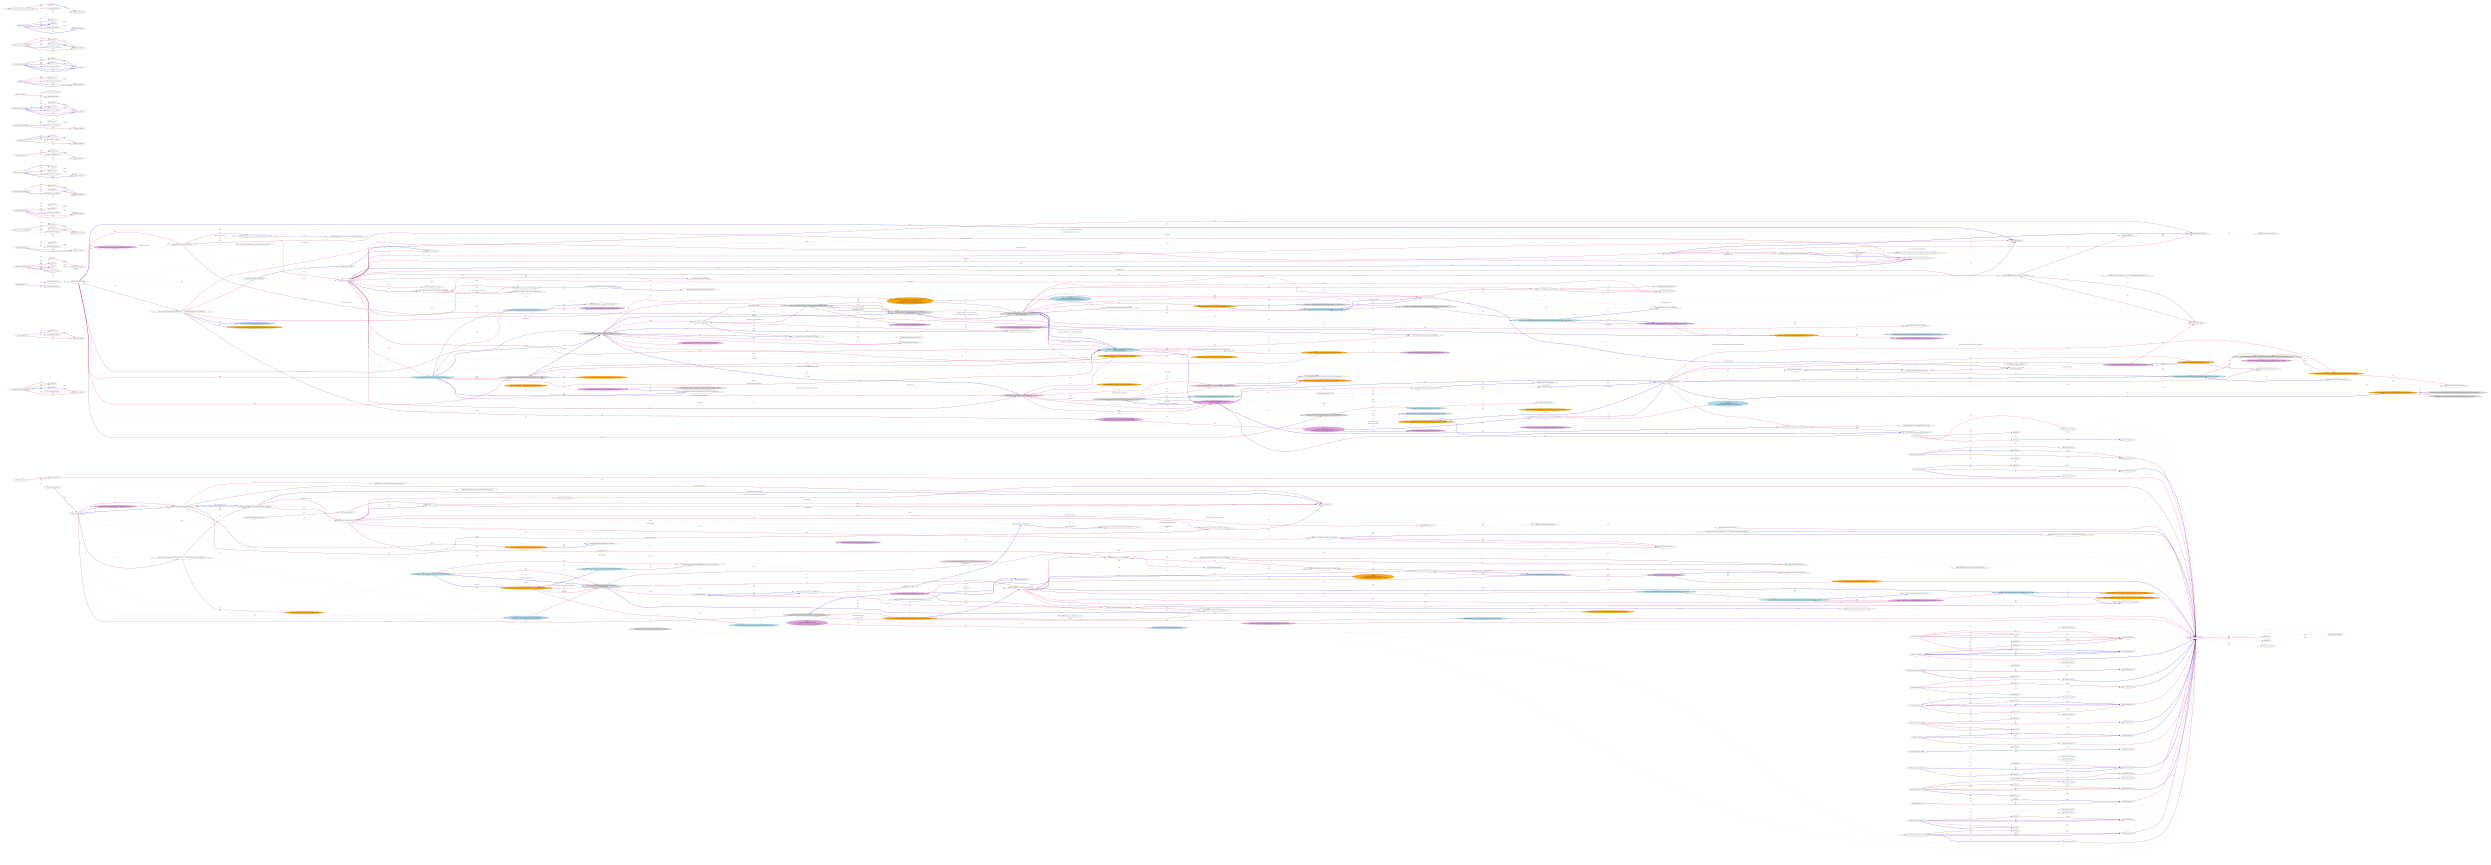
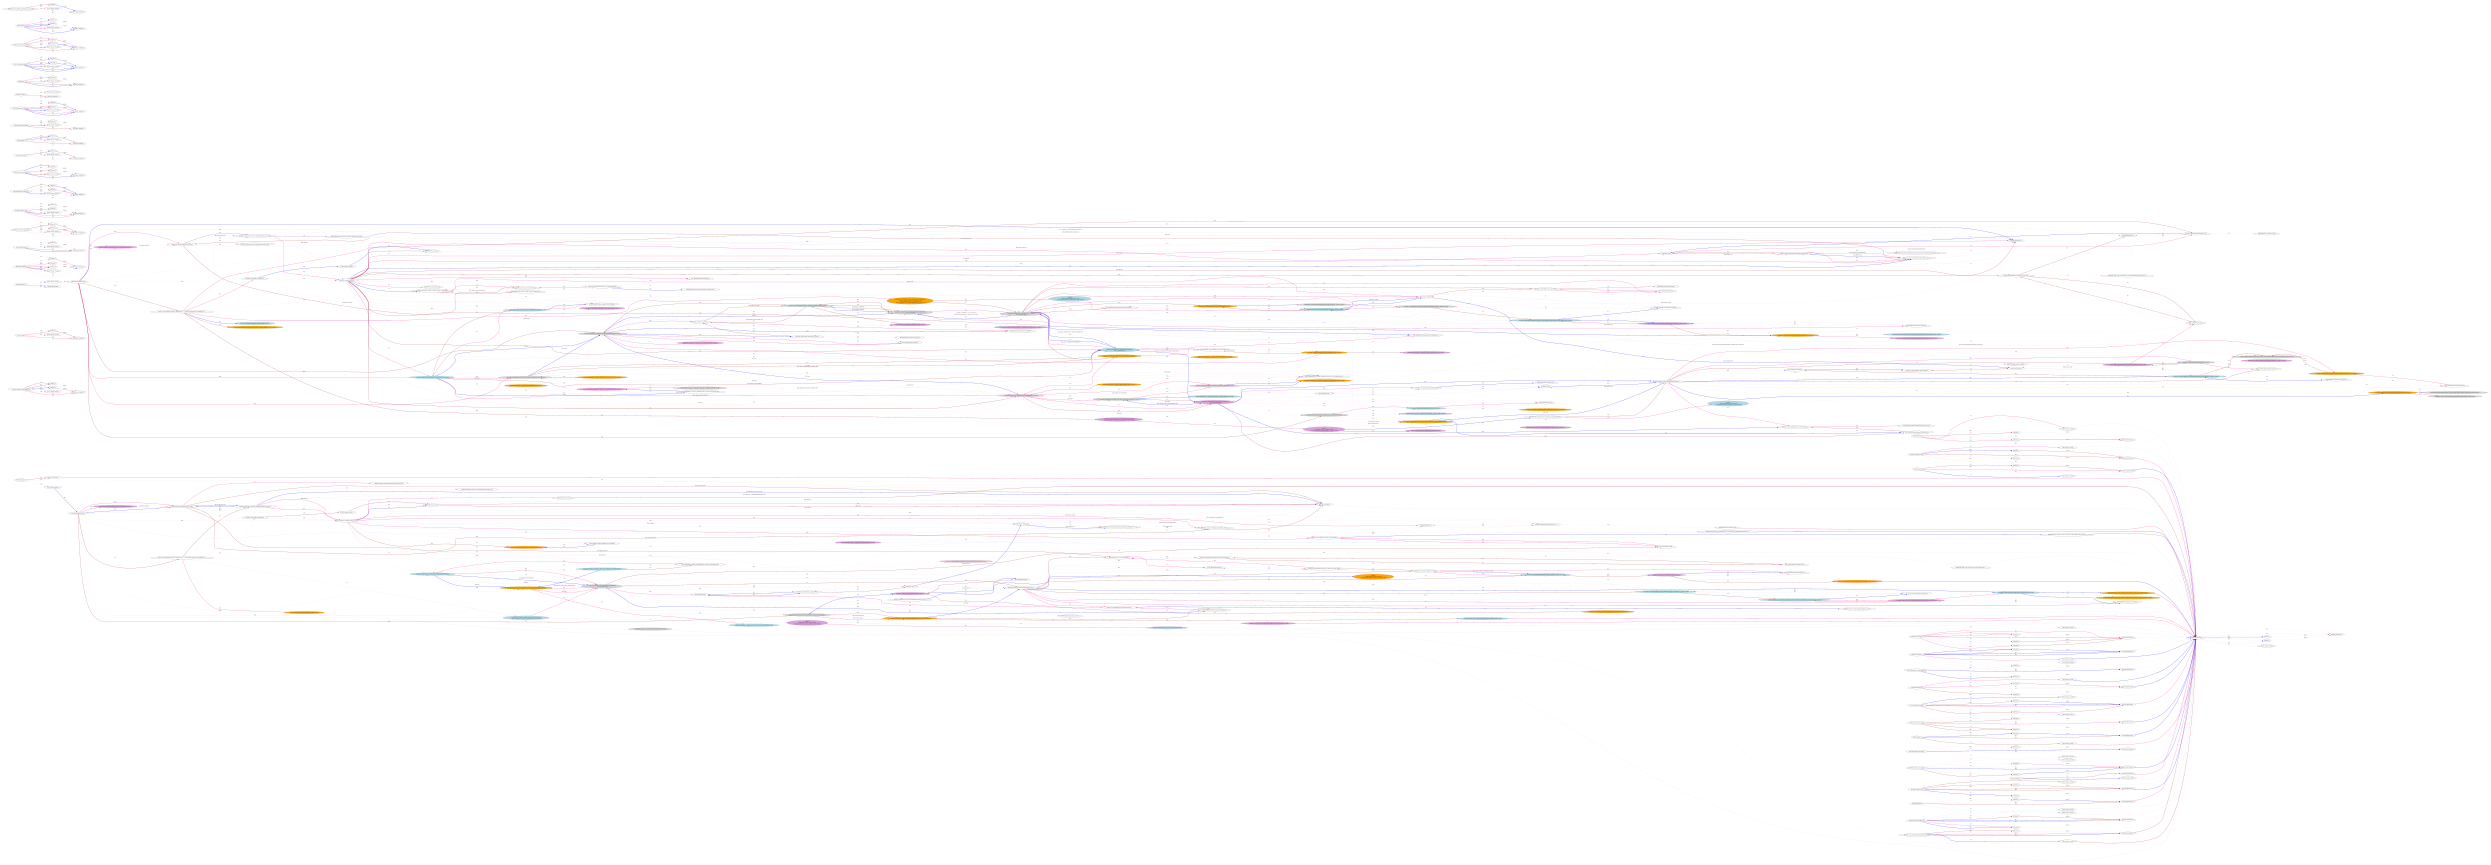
(2196, 362) -> (2196, 362)
